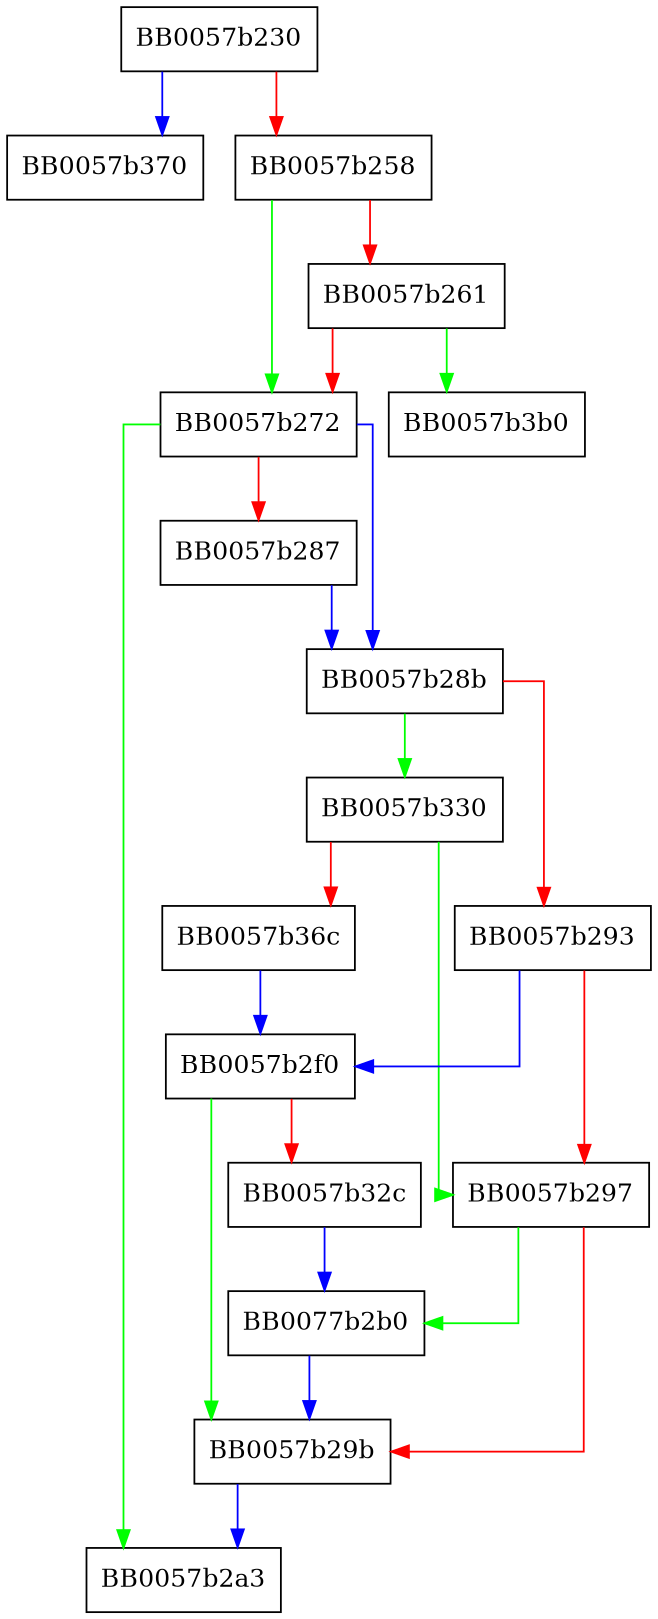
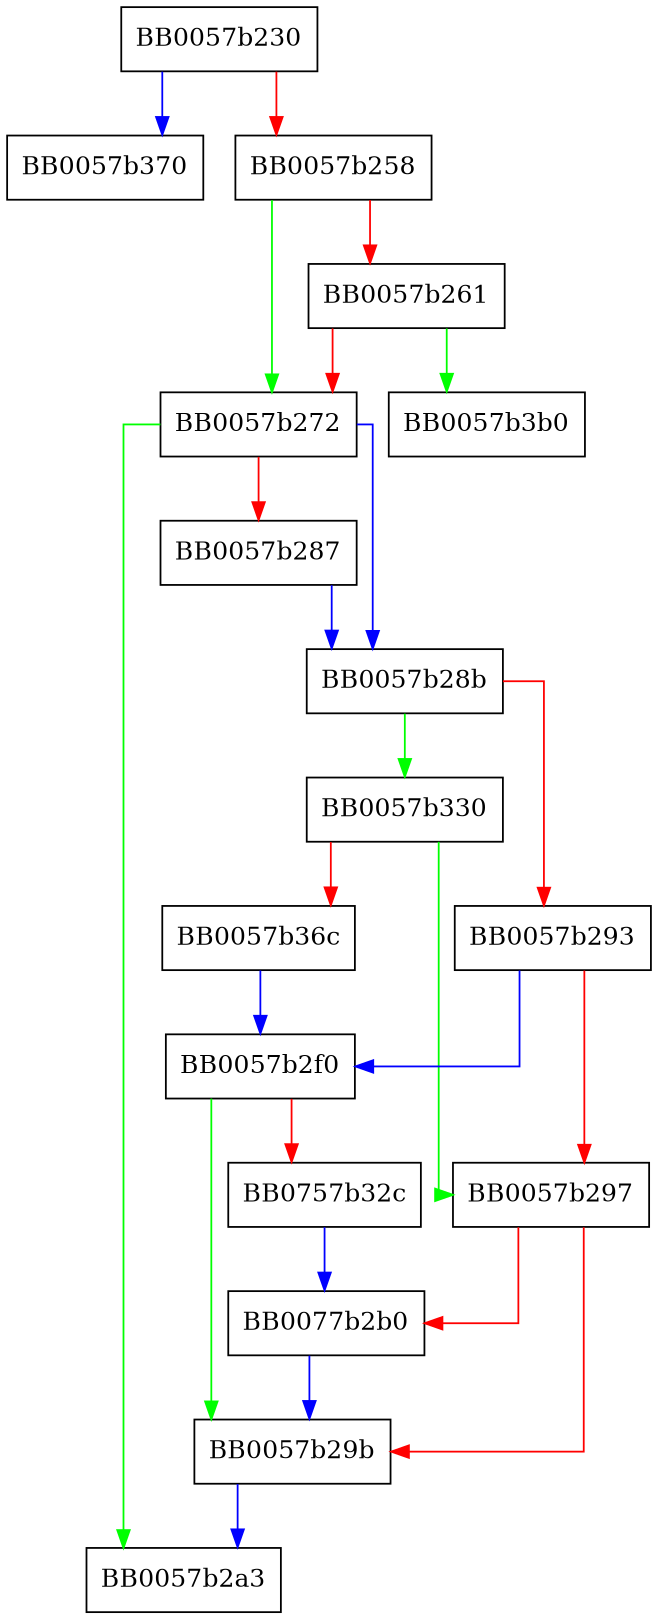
(325, 1195) -> (325, 1195)
(518, 1313) -> (518, 1313)
